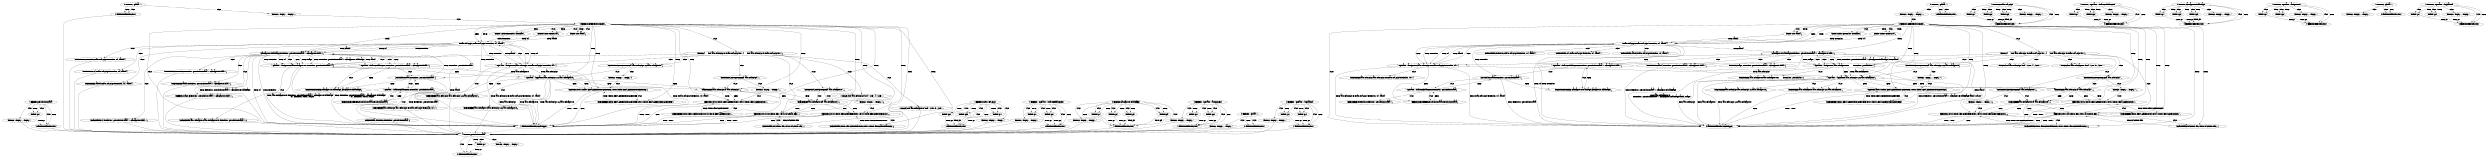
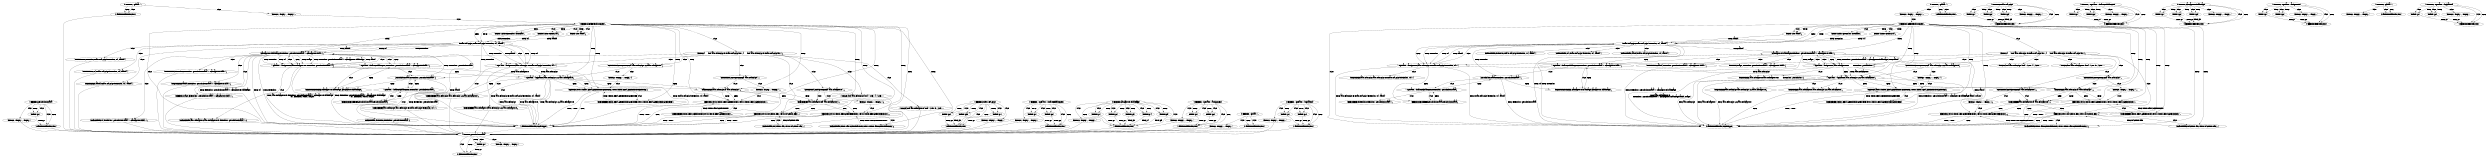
none -> (1147, 114)
